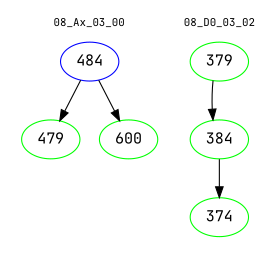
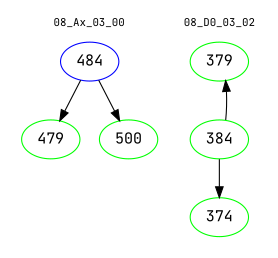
(212, 95) -> (227, 106)
(129, 139) -> (129, 139)
